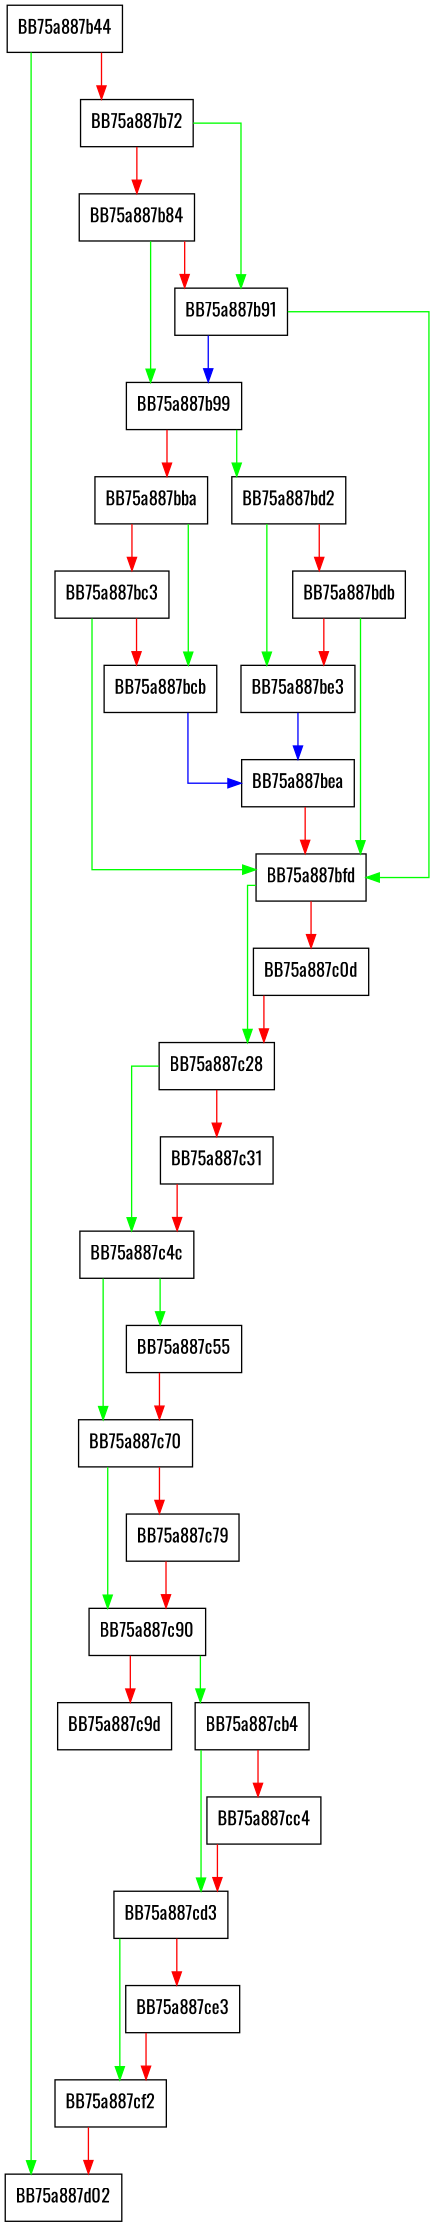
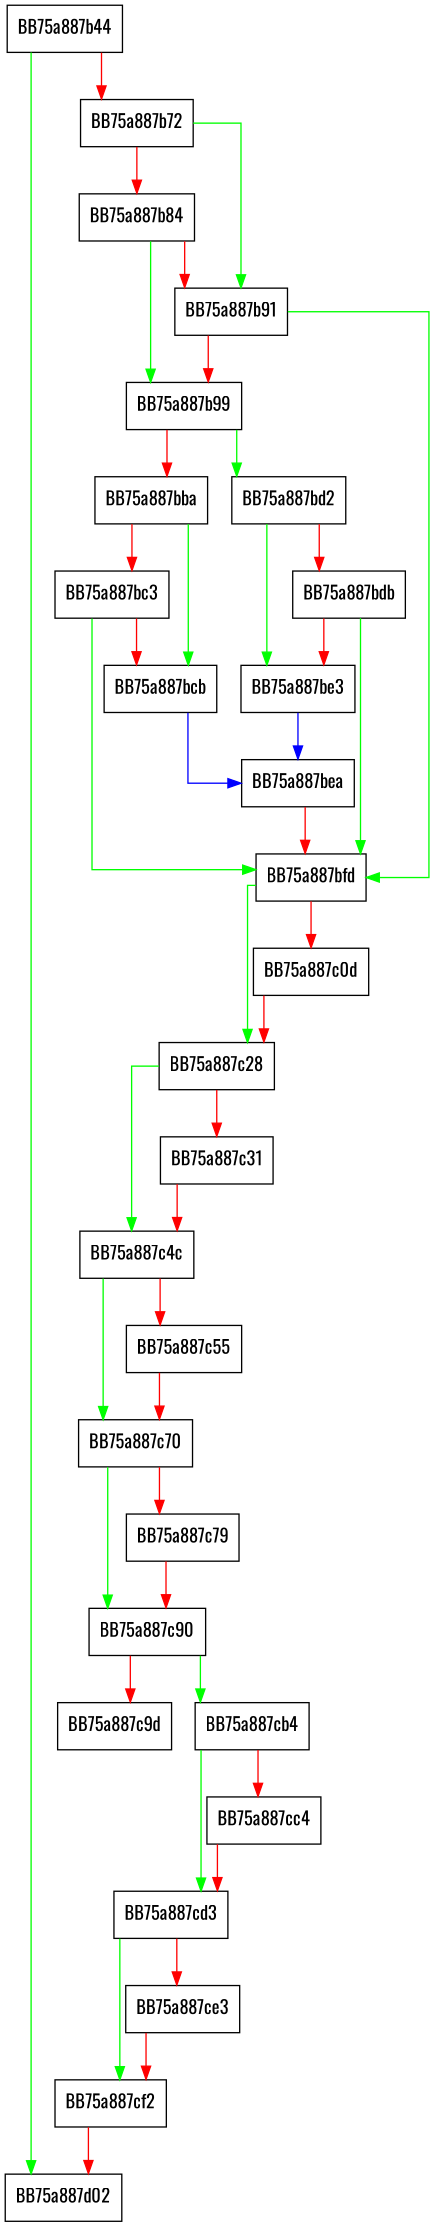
(208, 352) -> (208, 352)
(160, 1295) -> (160, 1295)
